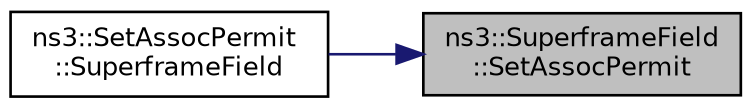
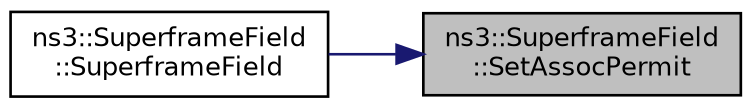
(169, 54) -> (169, 54)
